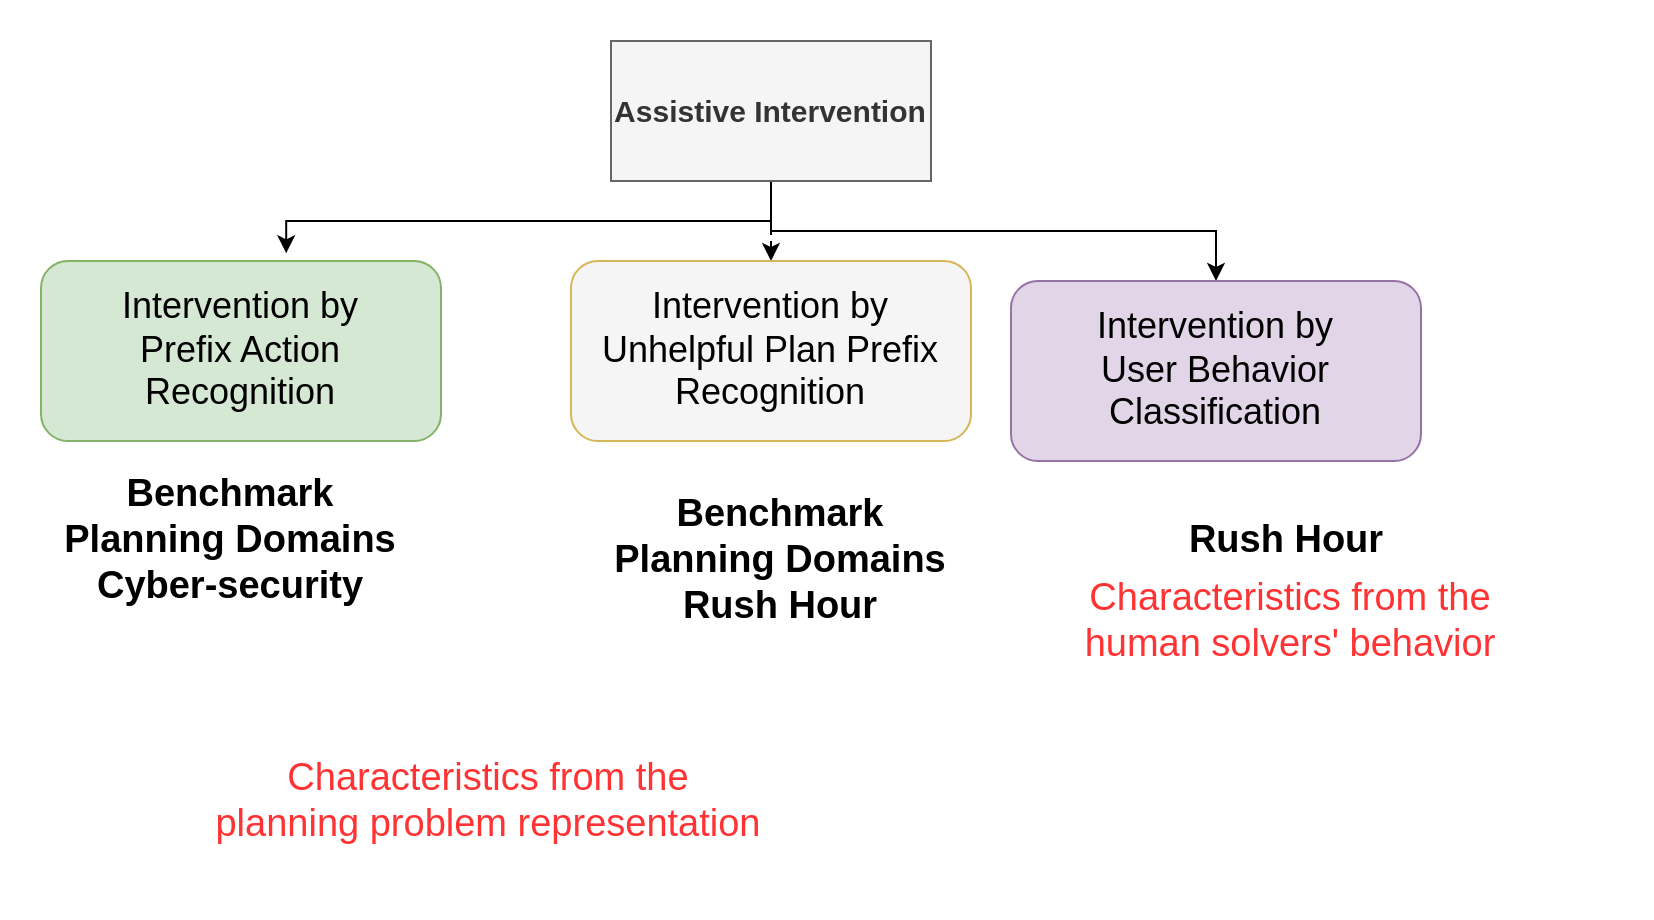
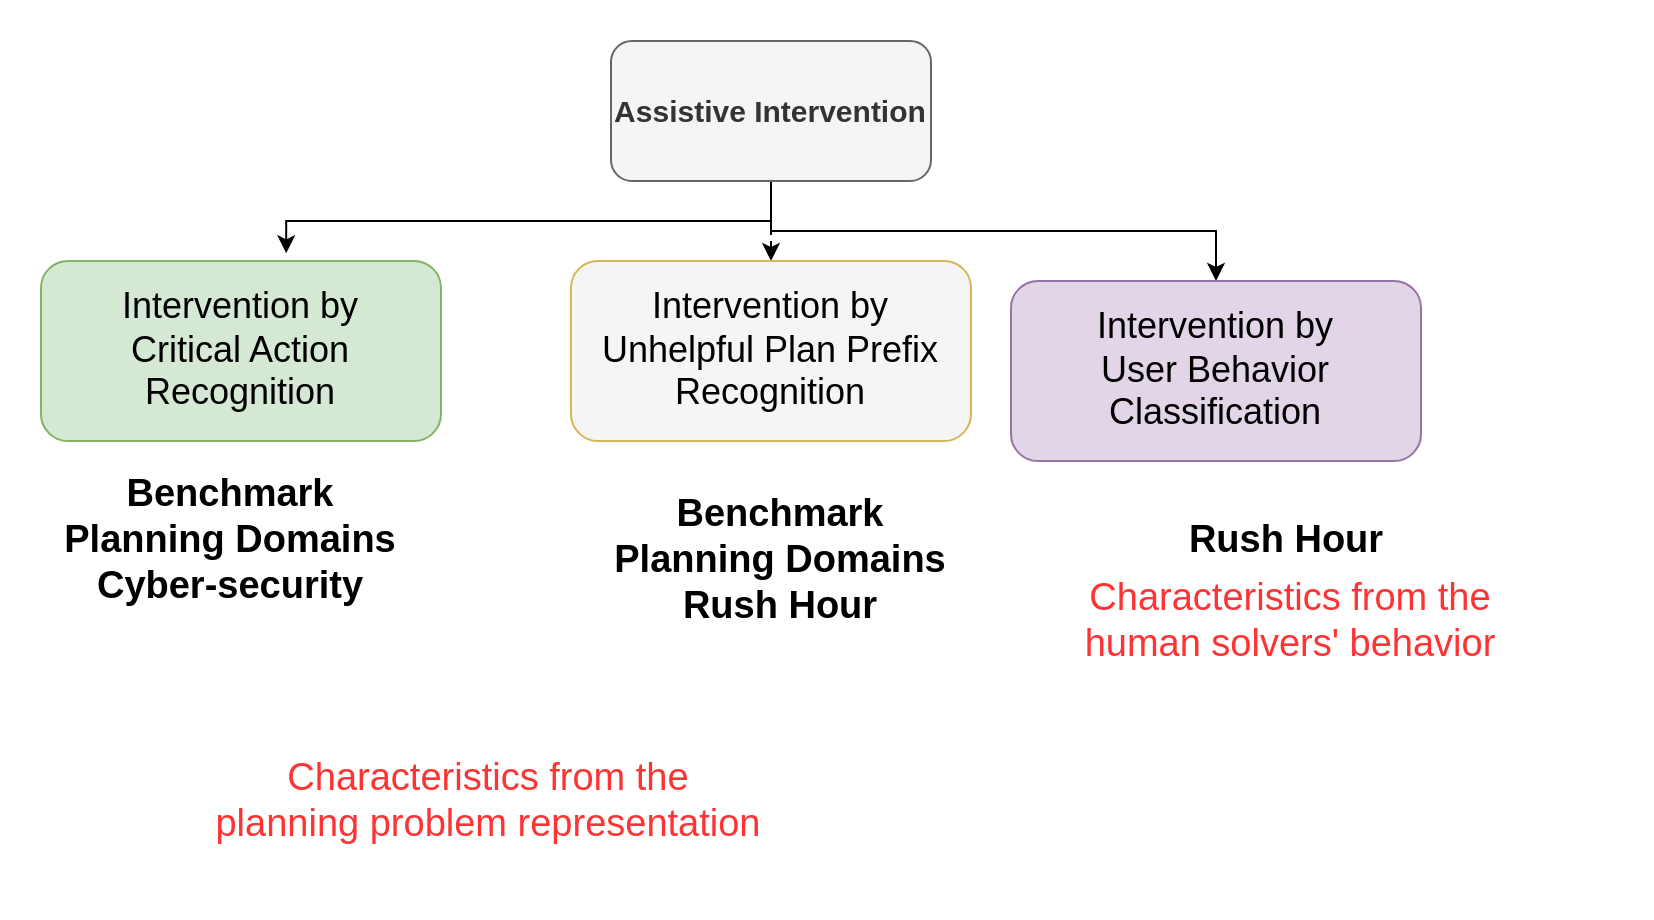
(771, 111) -> (771, 111)
(241, 351) -> (241, 351)
